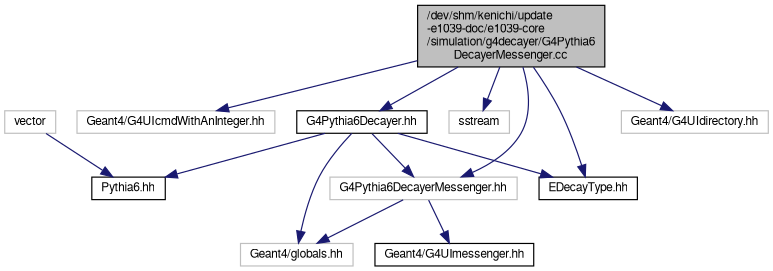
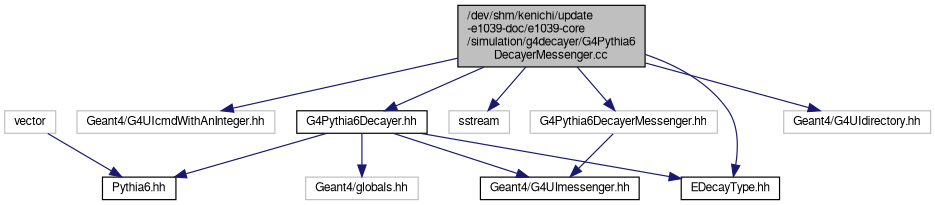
(389, 151) -> (455, 153)
(366, 219) -> none
